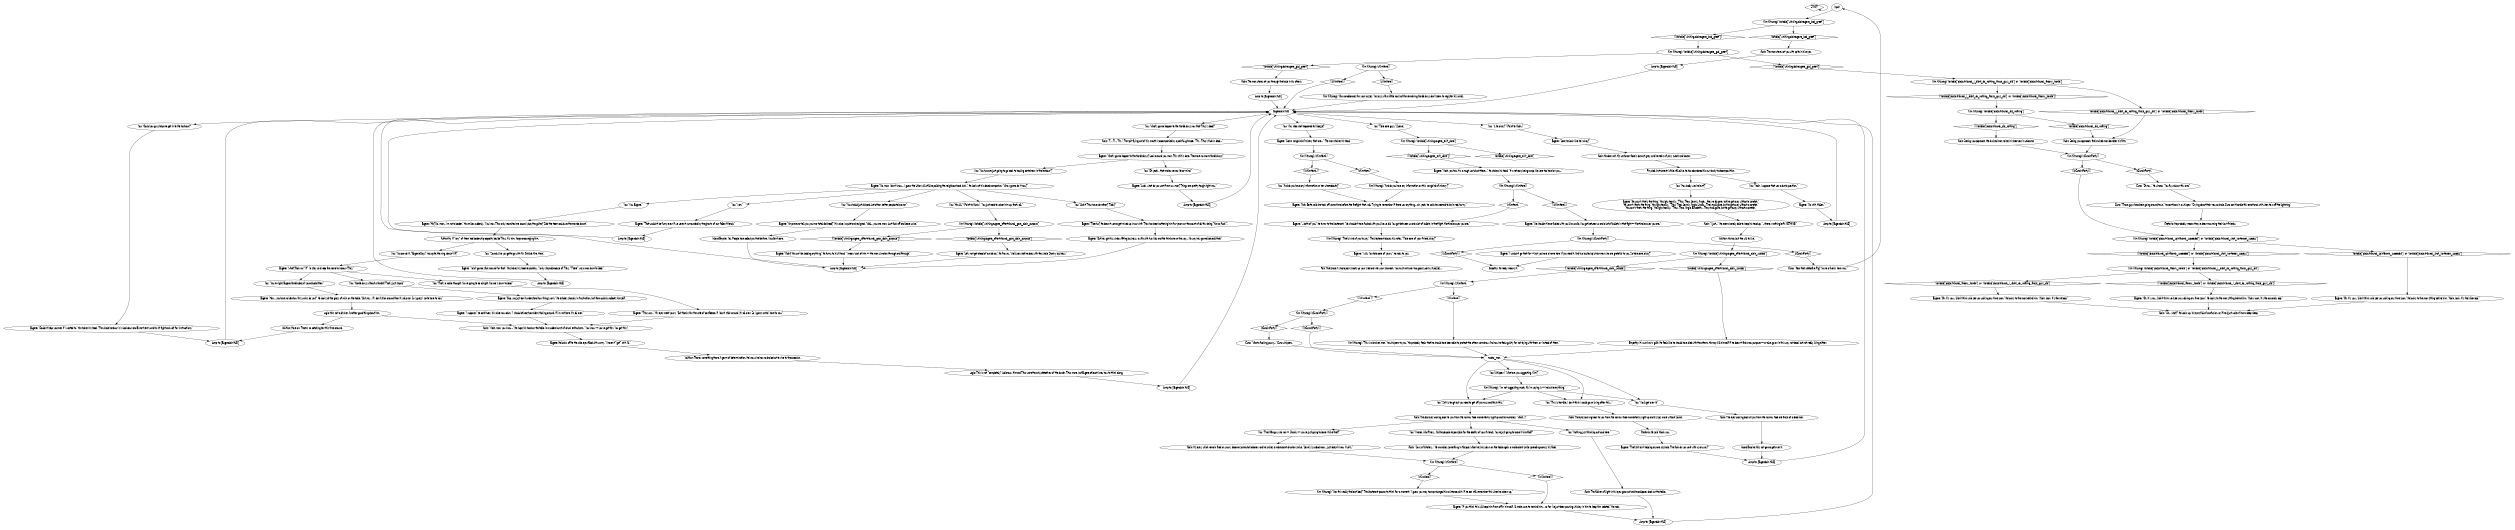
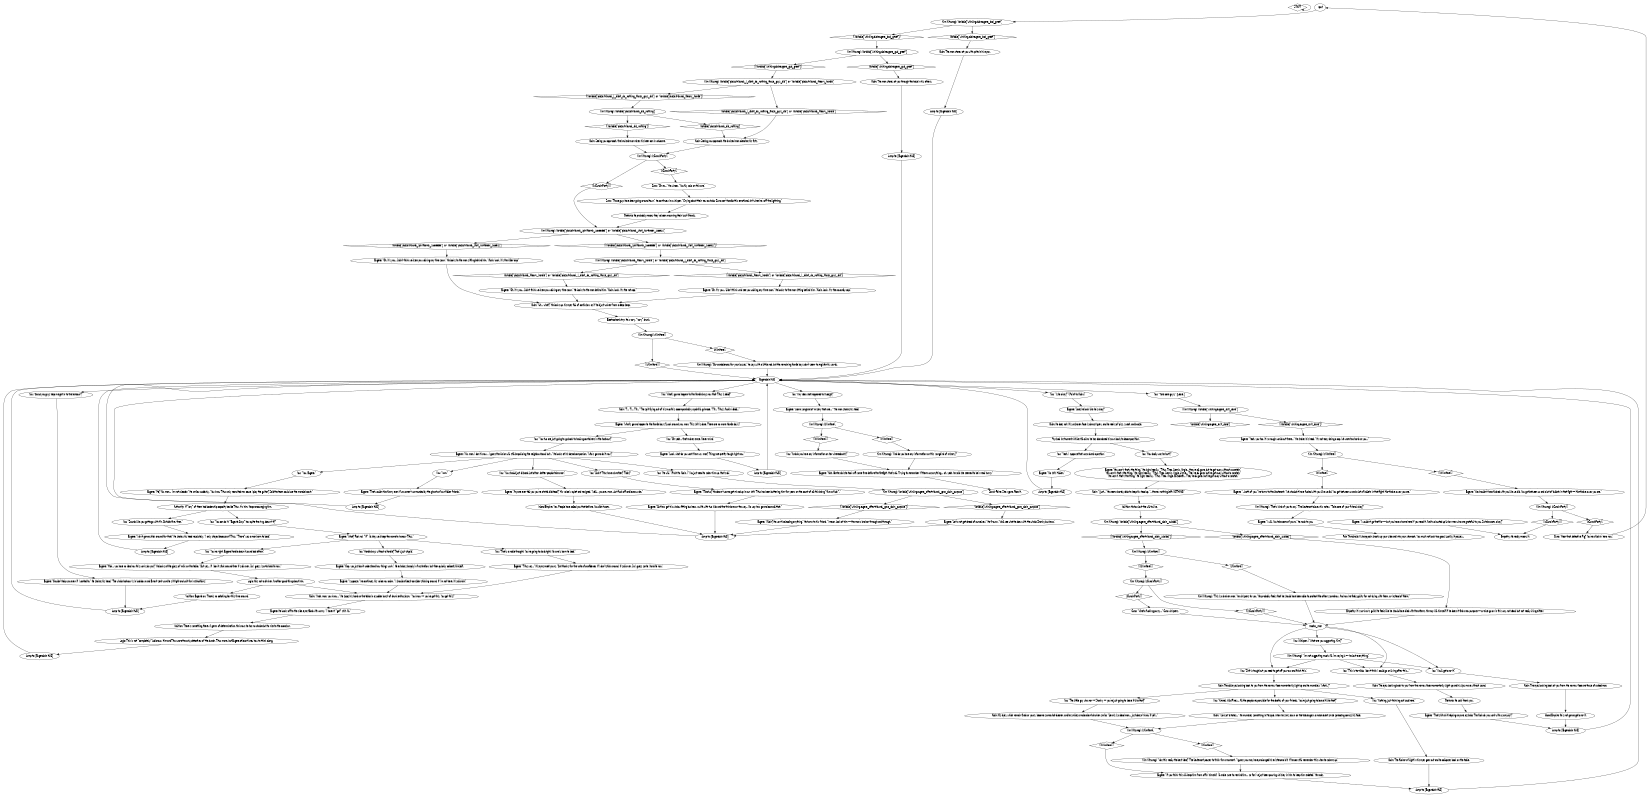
none -> (628, 320)
(312, 328) -> (217, 597)
none -> (1005, 492)
